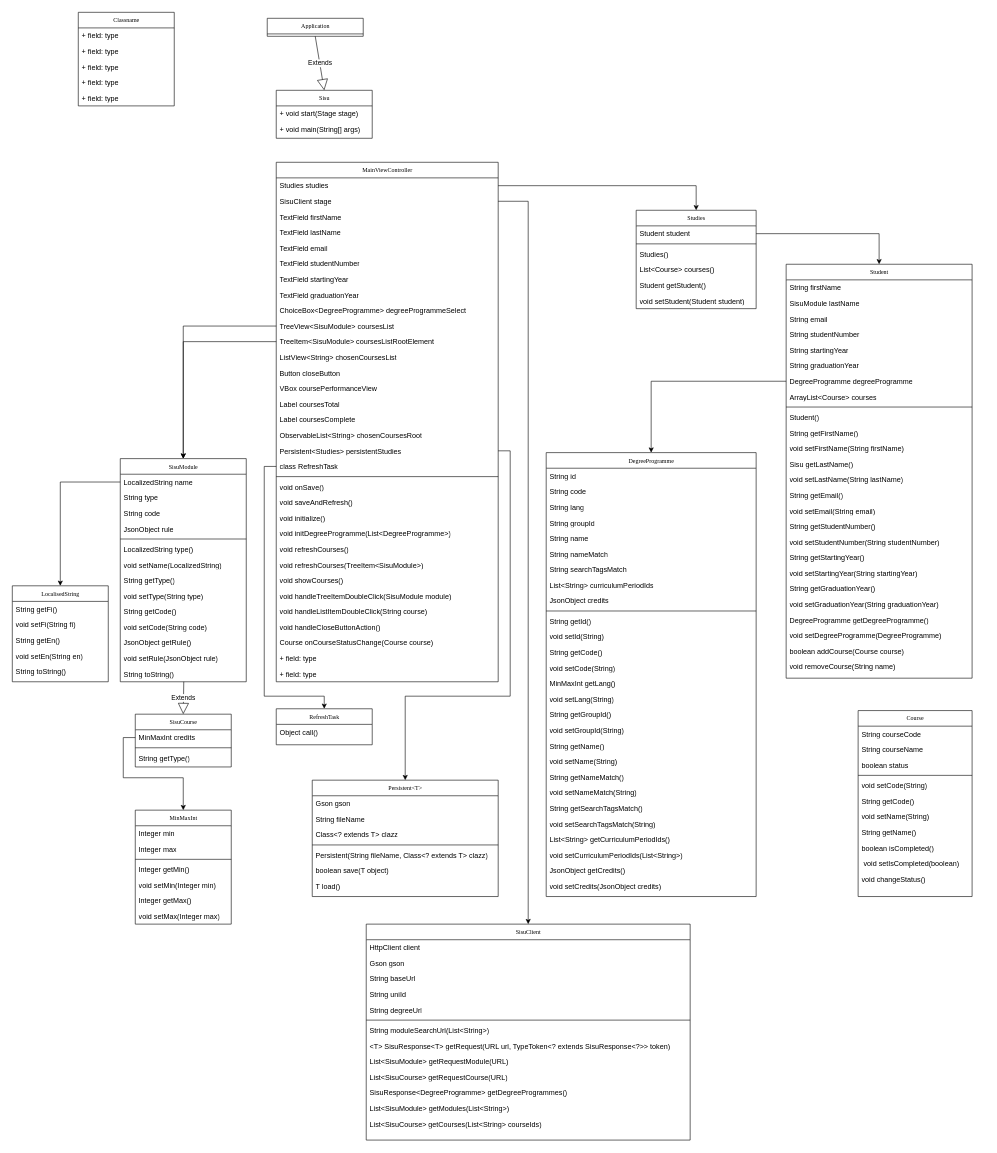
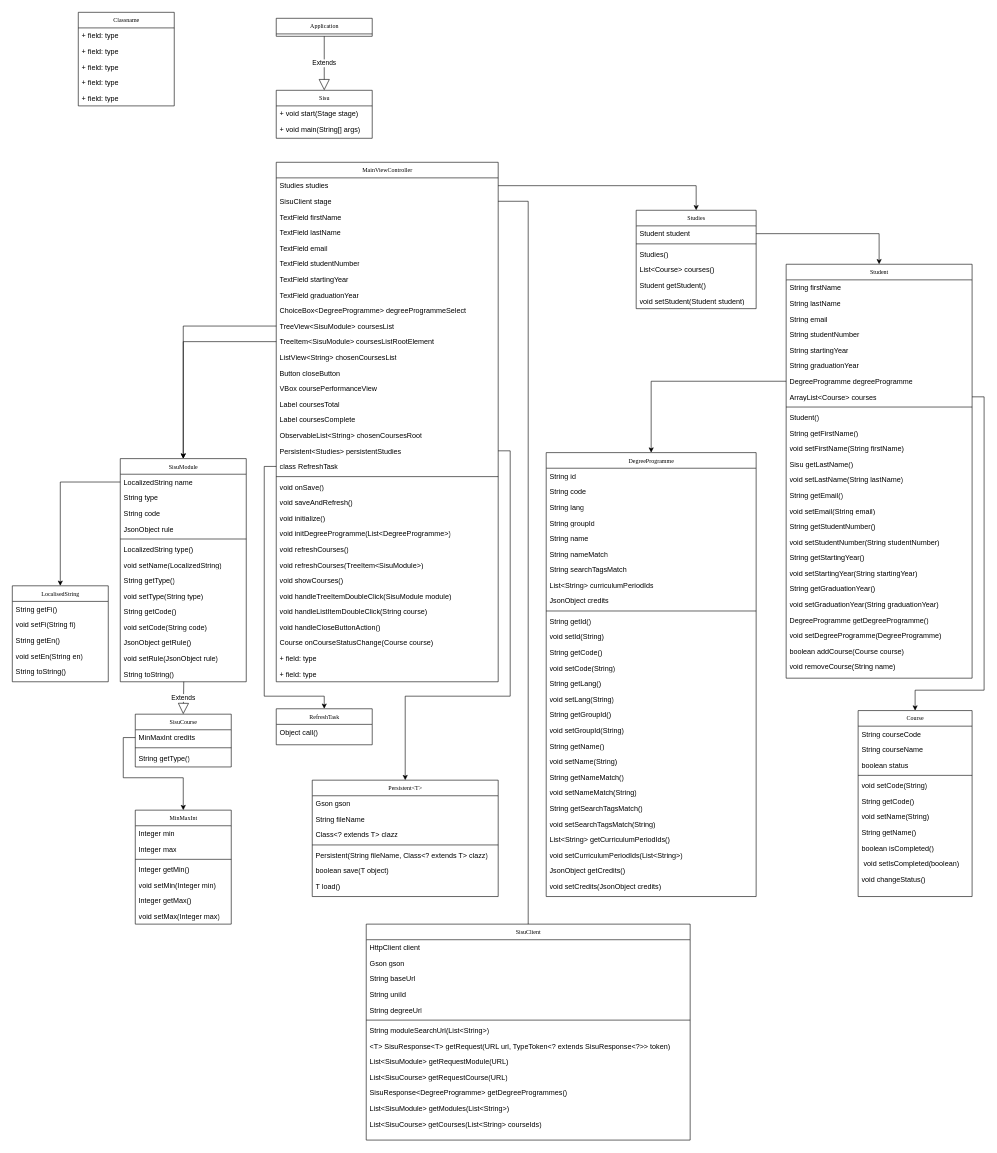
(315, 27) -> (324, 27)
(824, 304) -> (817, 304)
(586, 684) -> (580, 684)
none -> (915, 690)
(528, 918) -> (528, 919)
